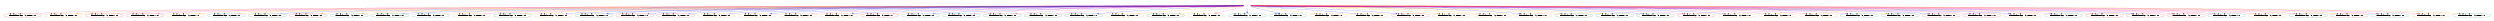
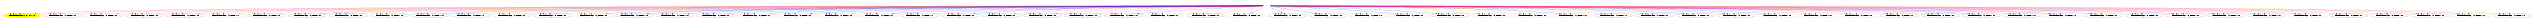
none -> (22, 15)
